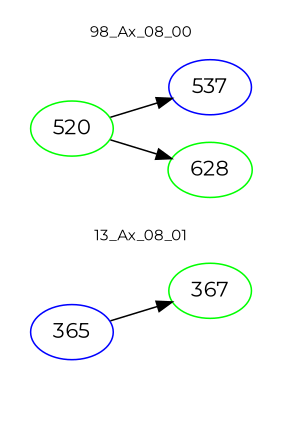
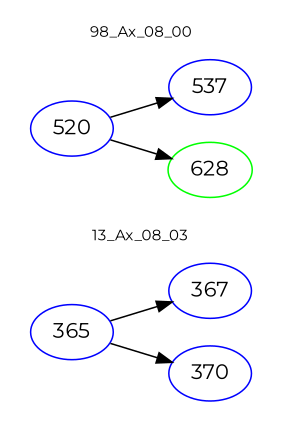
(72, 129) -> (72, 129)
(141, 236) -> (141, 236)
(210, 291) -> (210, 291)
none -> (210, 373)
